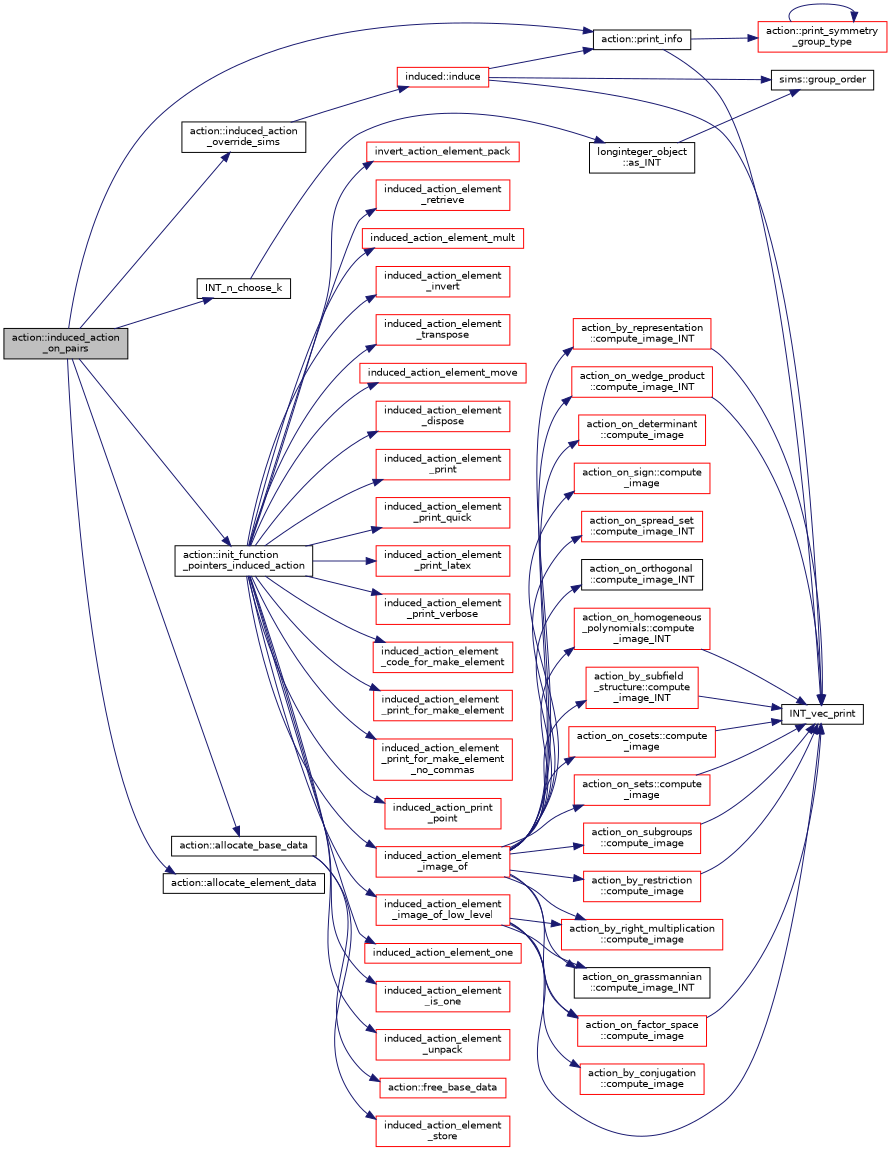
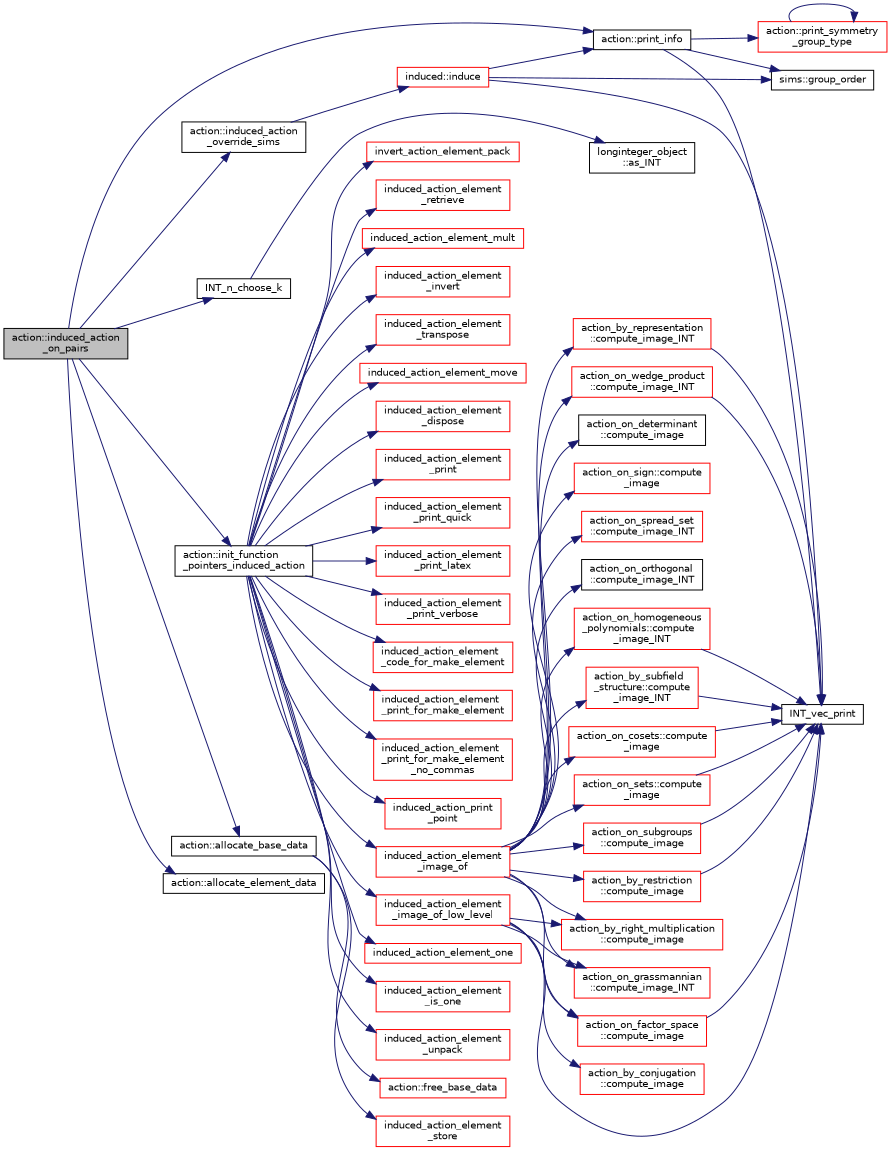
(737, 117) -> (727, 59)
(642, 430) -> (642, 430)
(642, 983) -> (642, 983)
